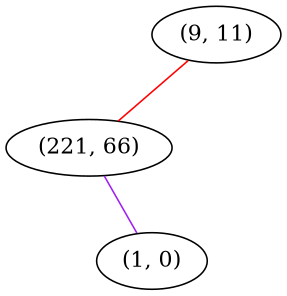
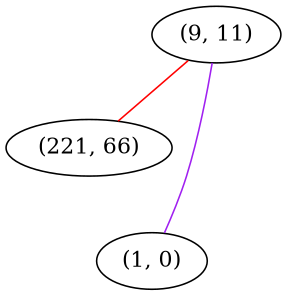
(121, 205) -> (194, 150)
